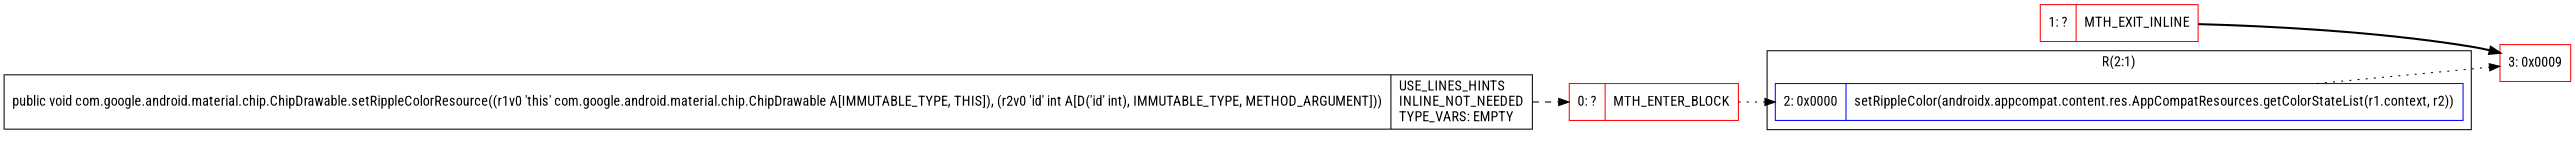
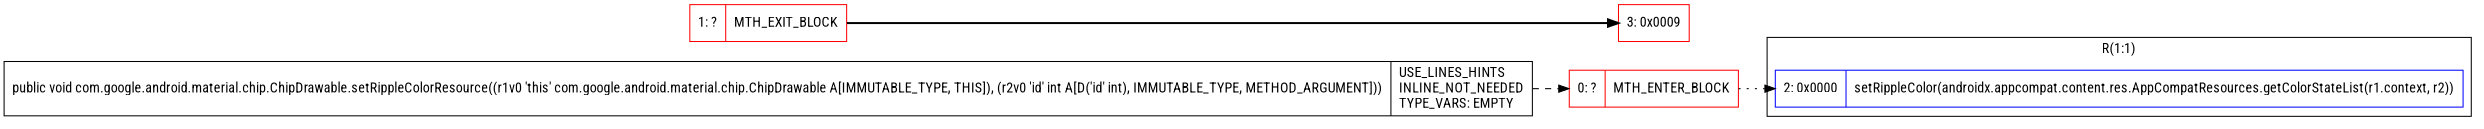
(2137, 23) -> (786, 23)
(2119, 63) -> (2119, 49)
(2403, 75) -> none
